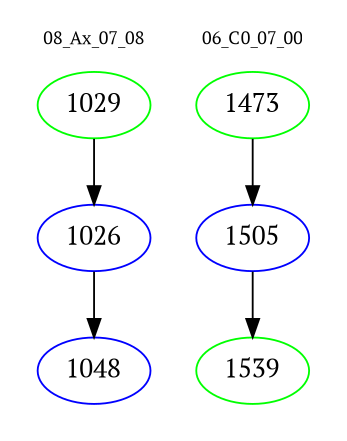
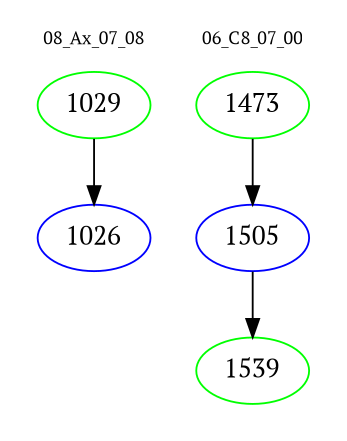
(253, 40) -> (253, 40)
(94, 371) -> none
